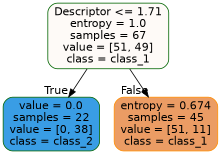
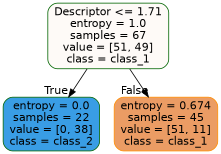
(51, 124) -> (51, 124)
